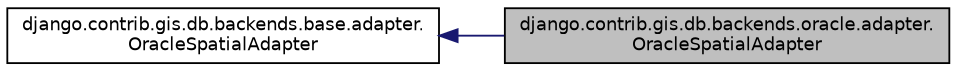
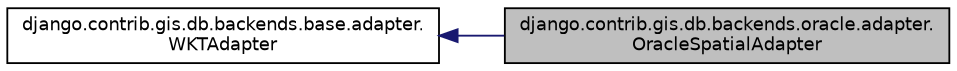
(223, 36) -> (223, 36)
